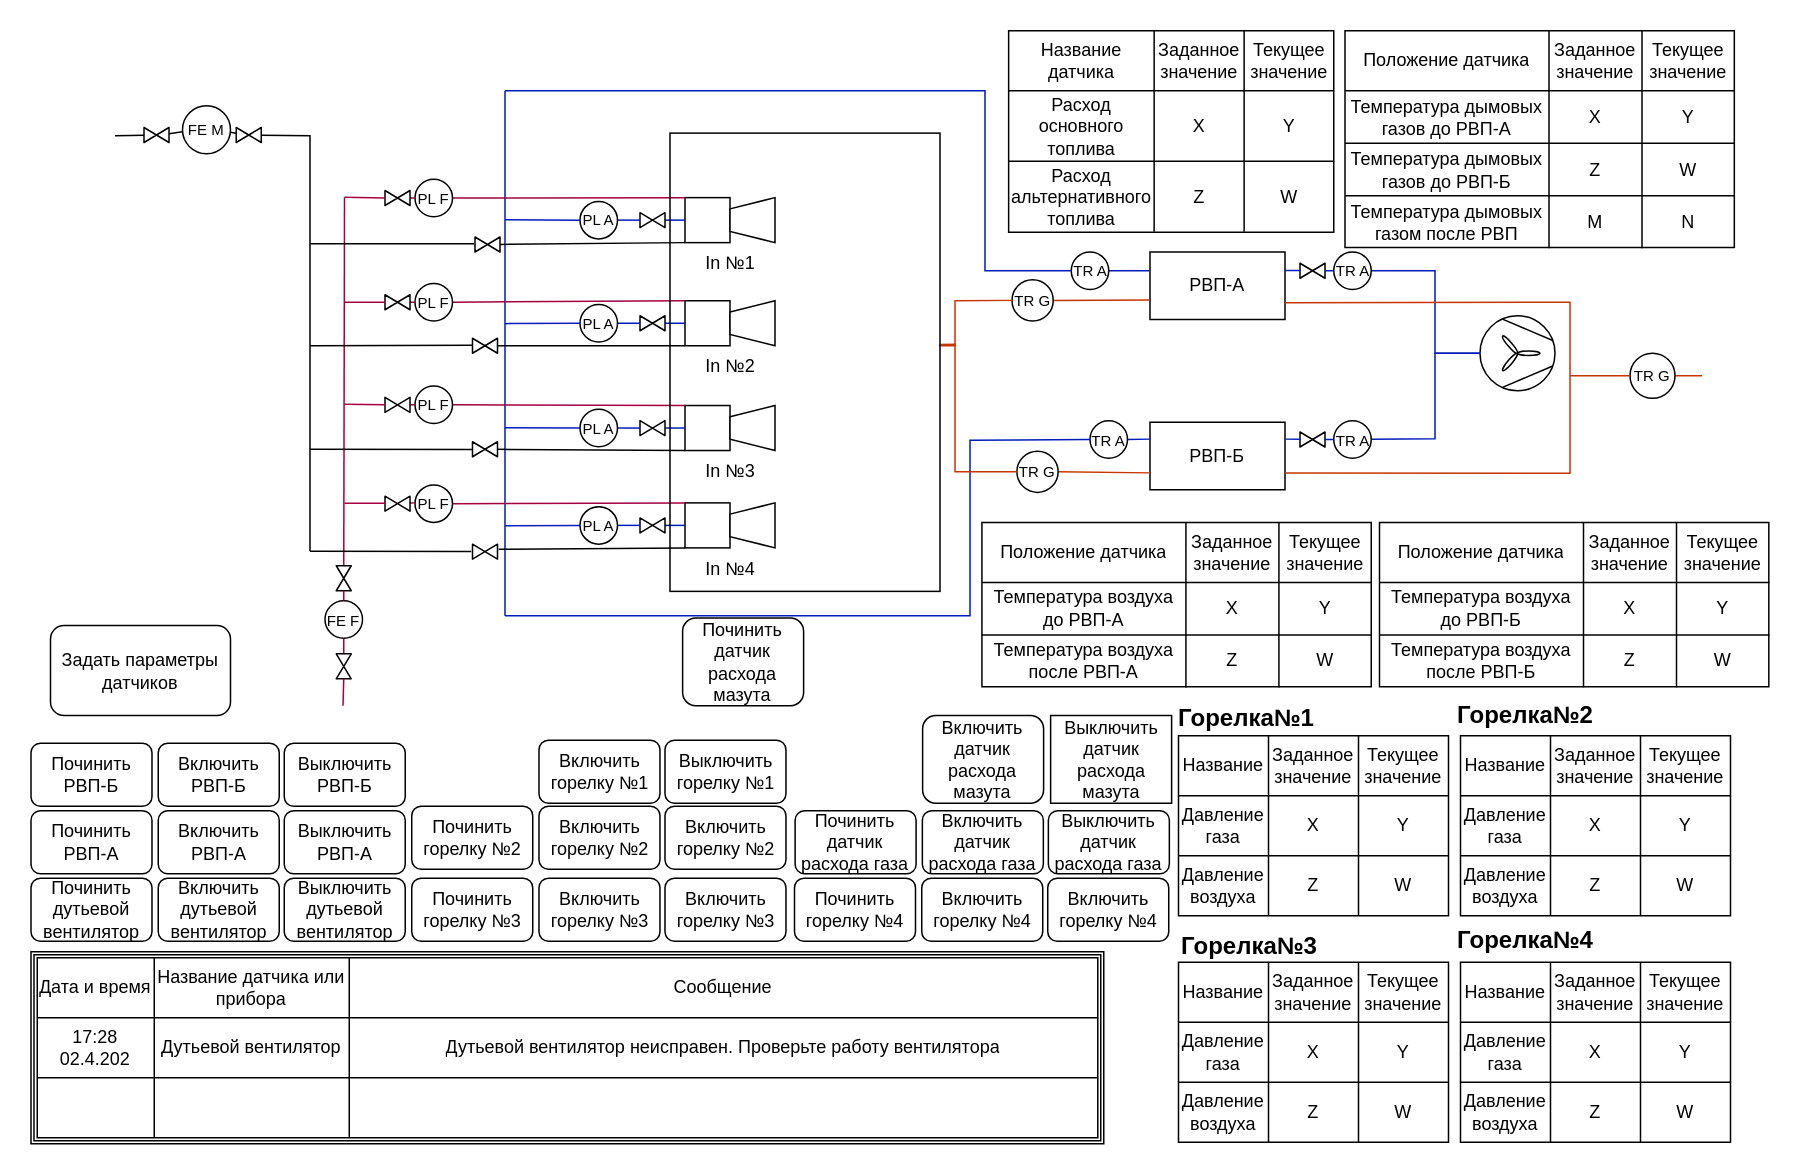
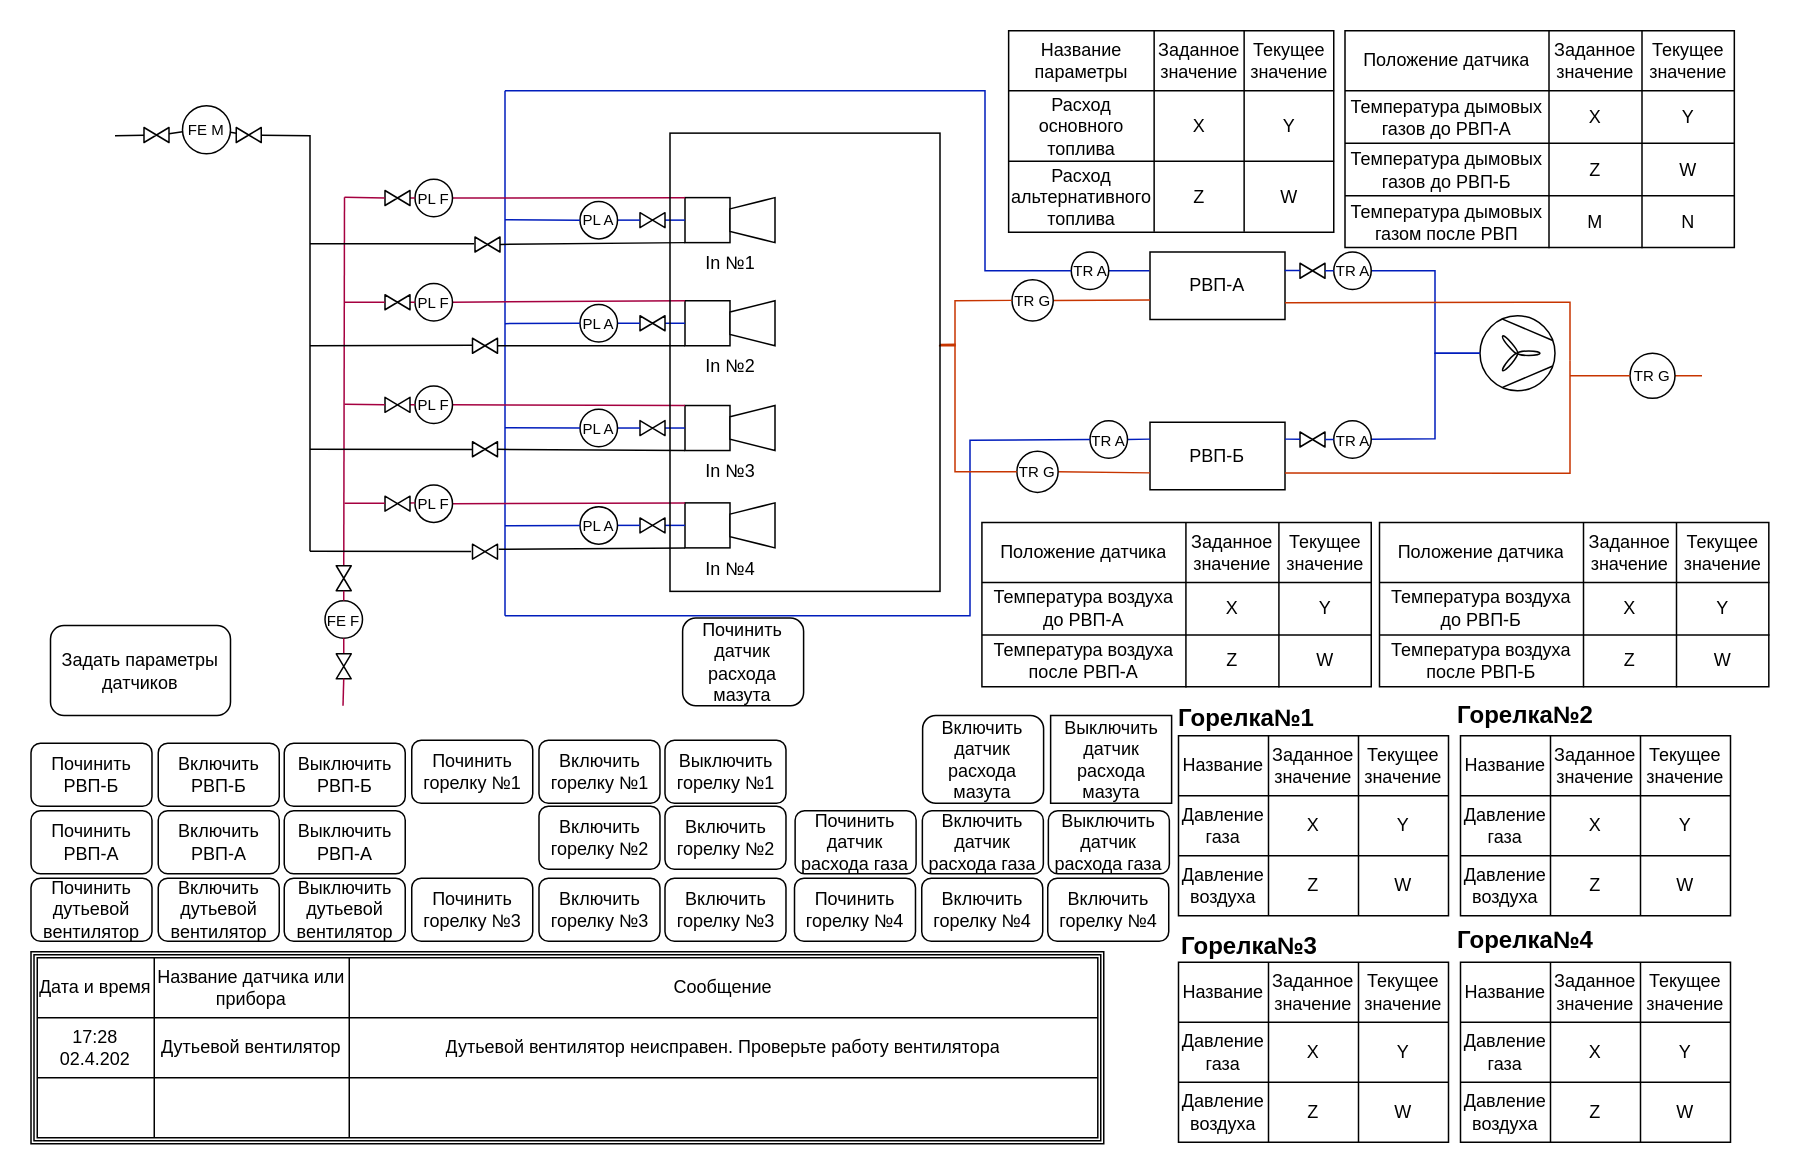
(1082, 61) -> (1082, 61)
none -> (472, 772)
(472, 838) -> none
